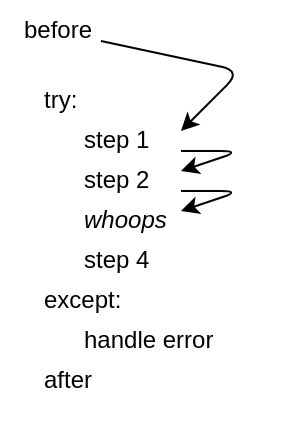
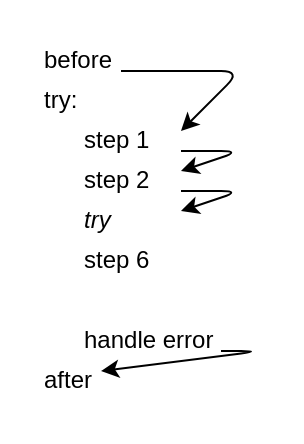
(61, 31) -> (81, 61)
(125, 221) -> (105, 221)
(122, 261) -> (122, 261)
(91, 301) -> none
none -> (196, 359)
